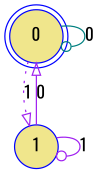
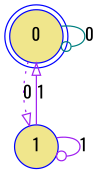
(28, 94) -> (28, 94)
(41, 94) -> (41, 94)
